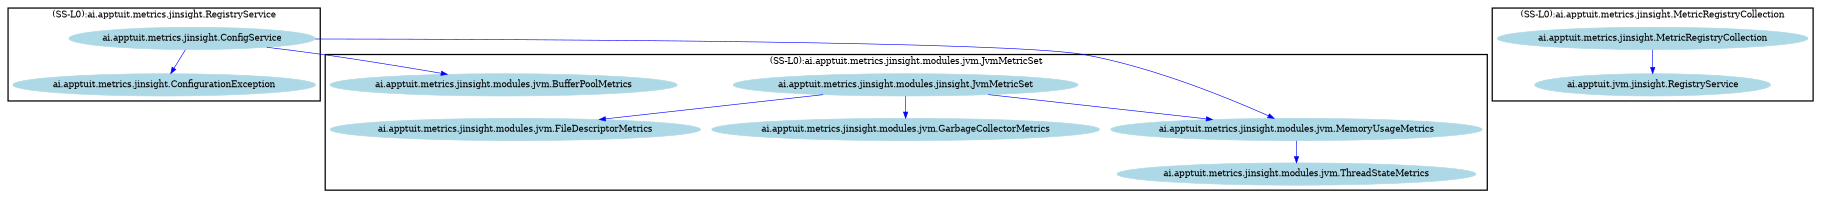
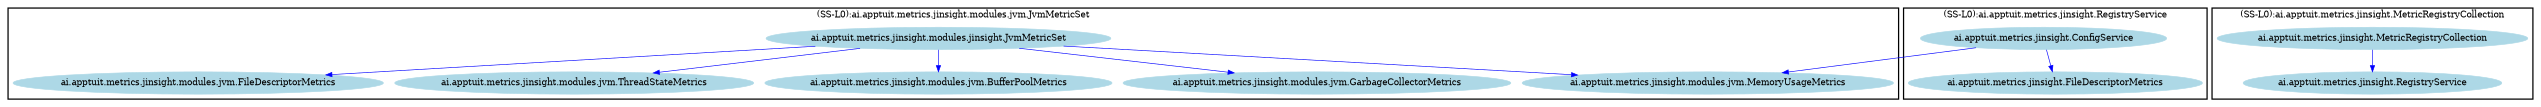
(354, 59) -> (938, 58)
(164, 85) -> (2055, 83)
(1653, 85) -> (2372, 83)
(1296, 149) -> (760, 60)
